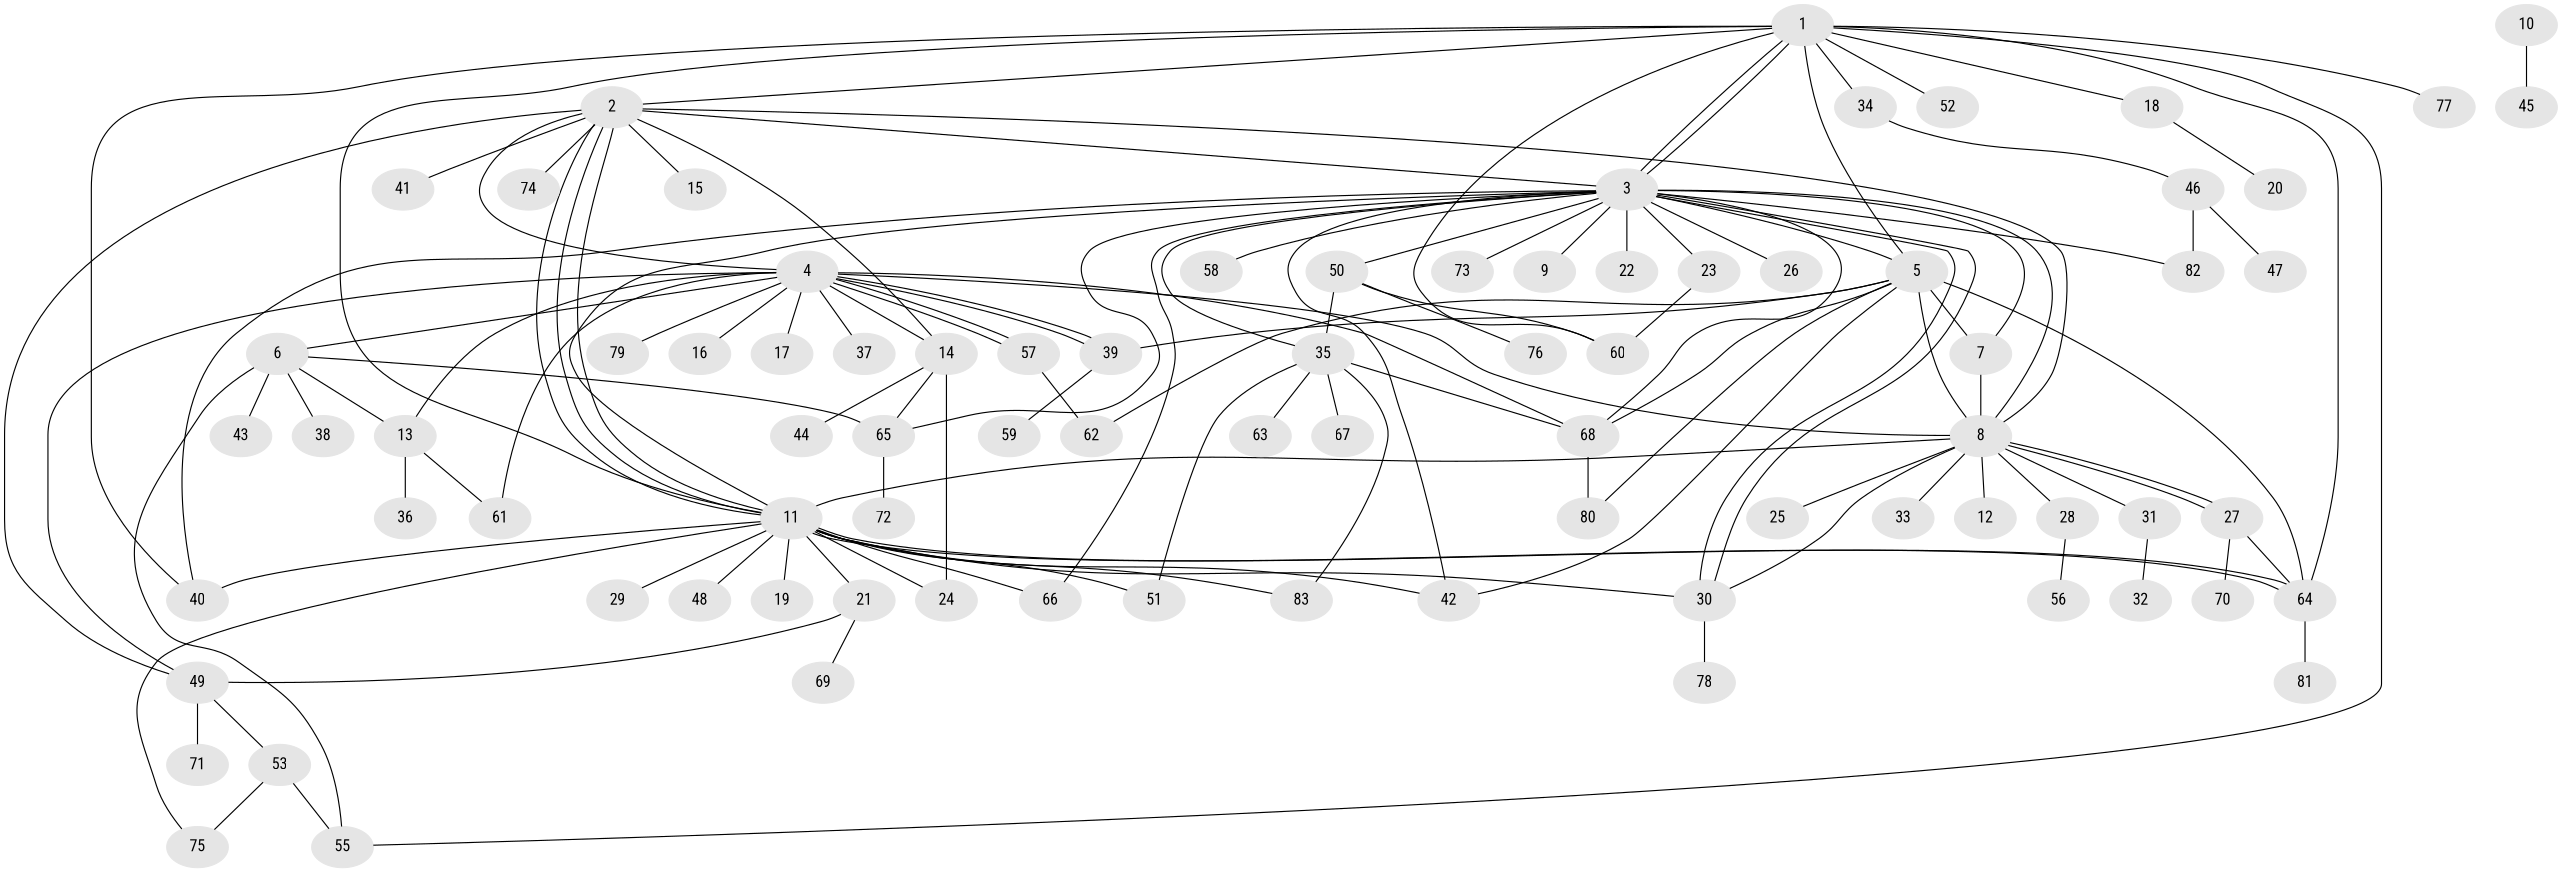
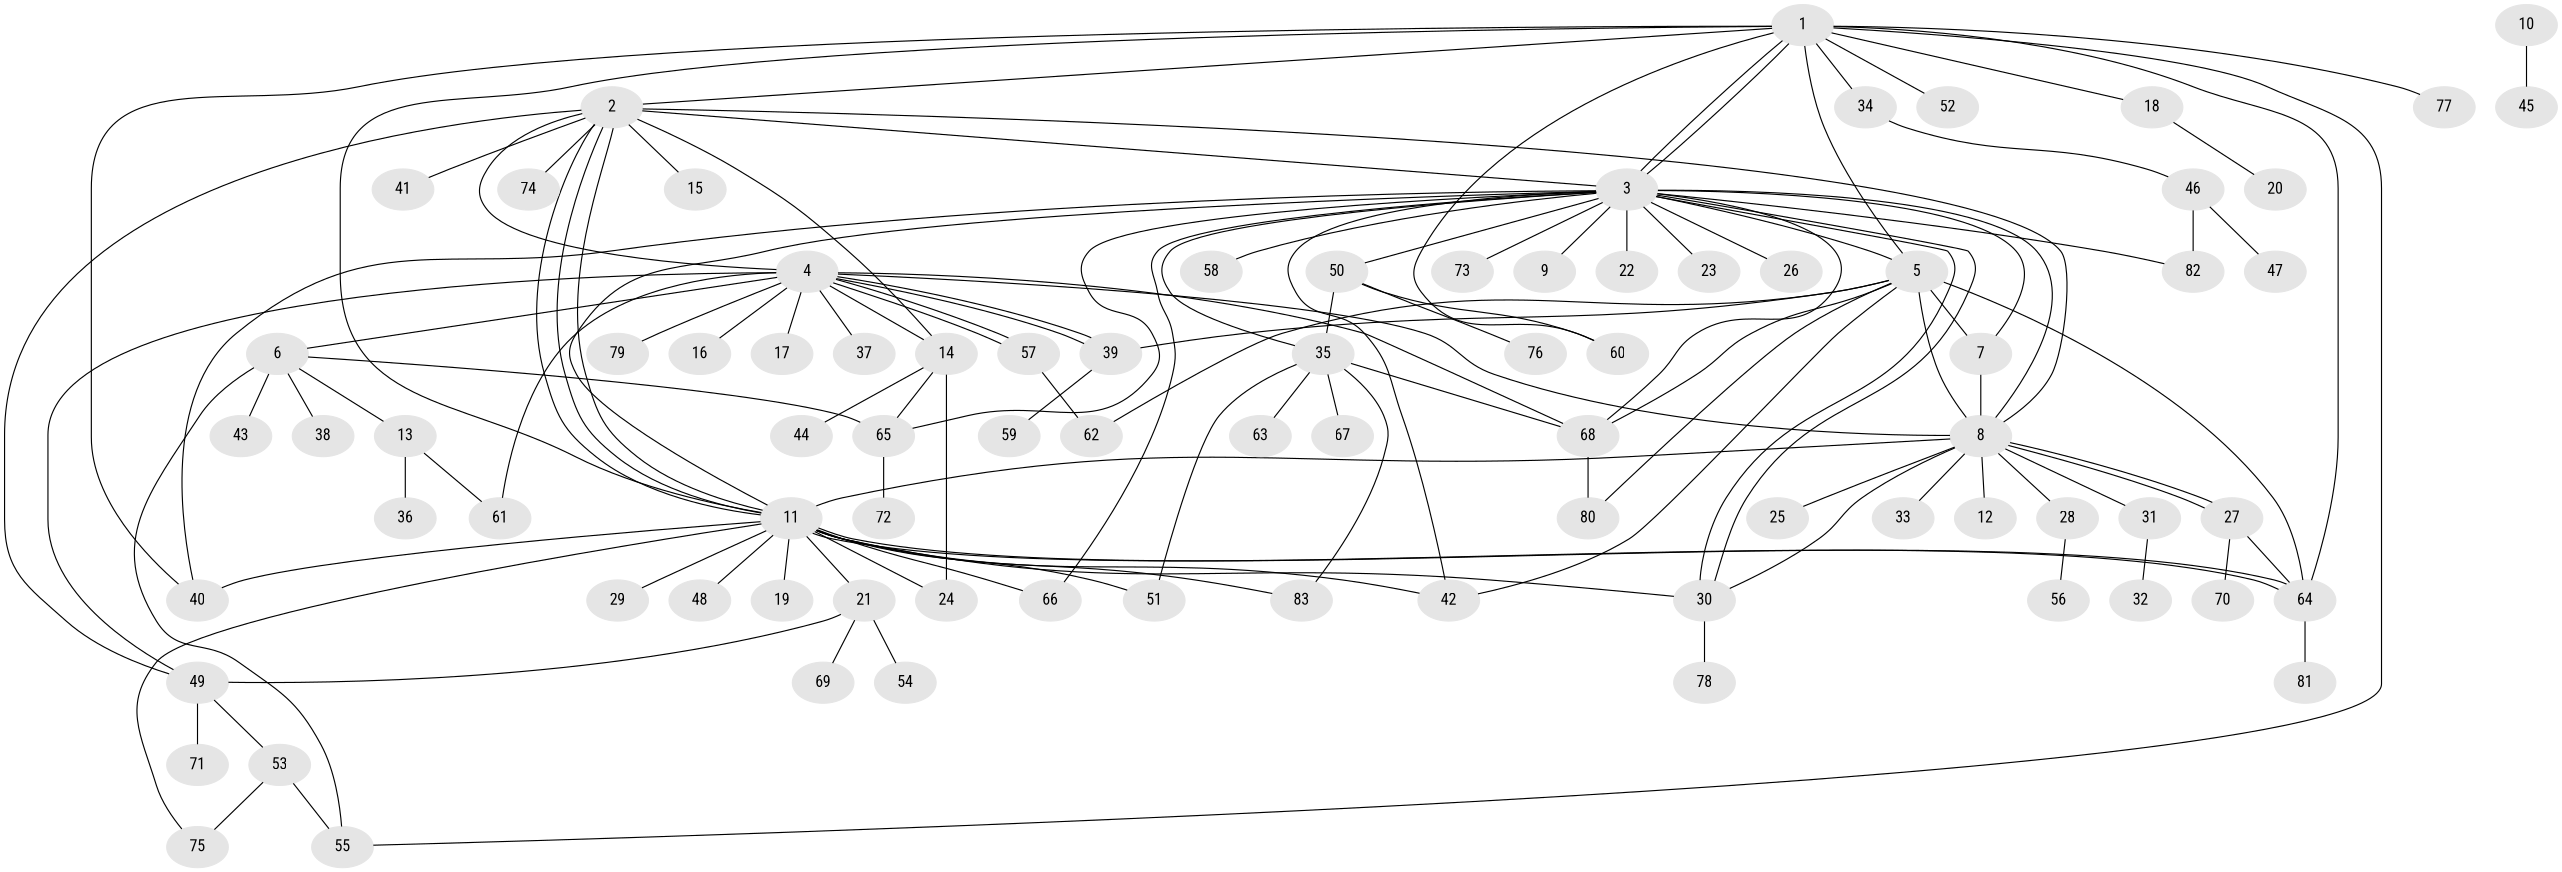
(585, 298) -> none
(1657, 319) -> none
none -> (905, 683)
